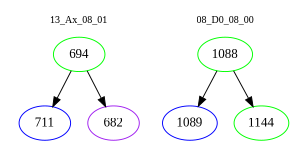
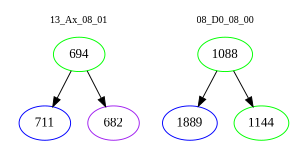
(190, 123) -> (190, 123)
